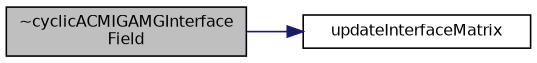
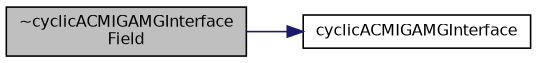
(417, 32) -> (417, 32)
